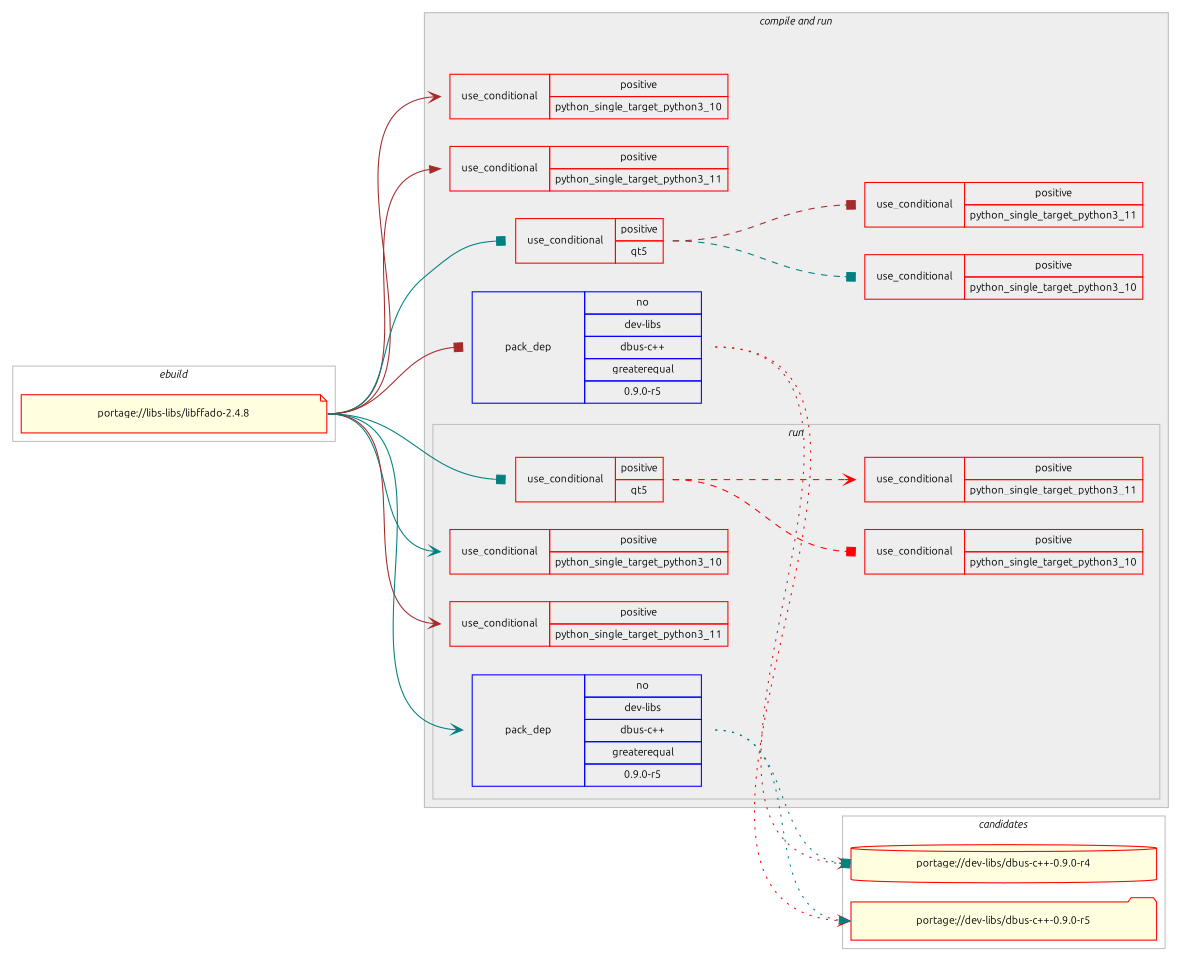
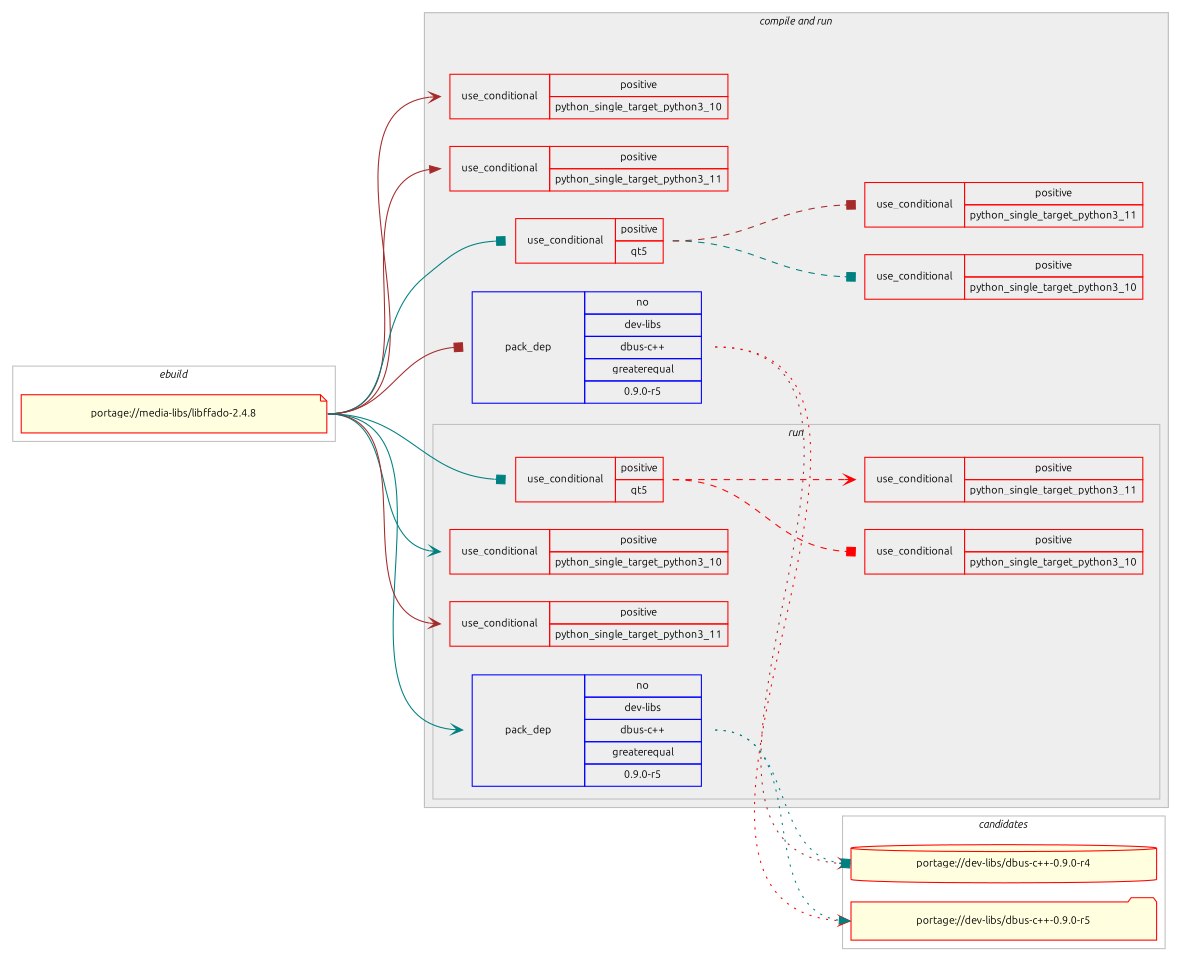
(174, 414) -> (174, 414)
